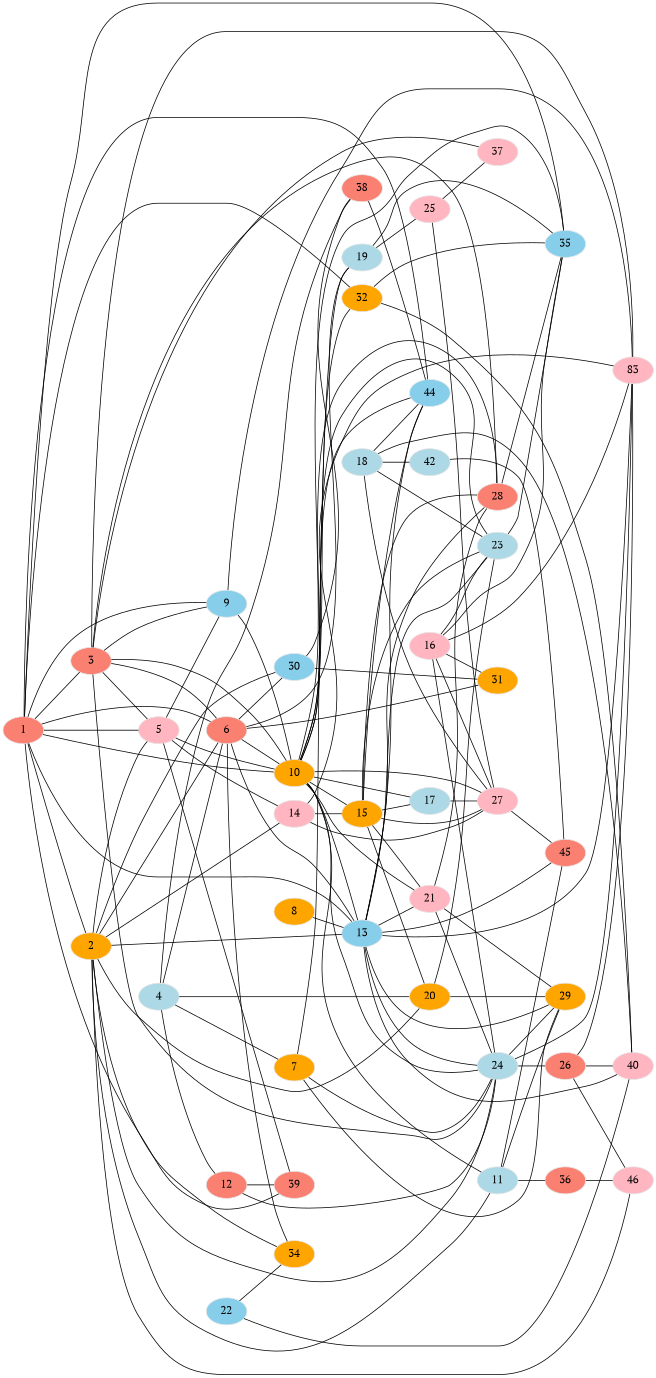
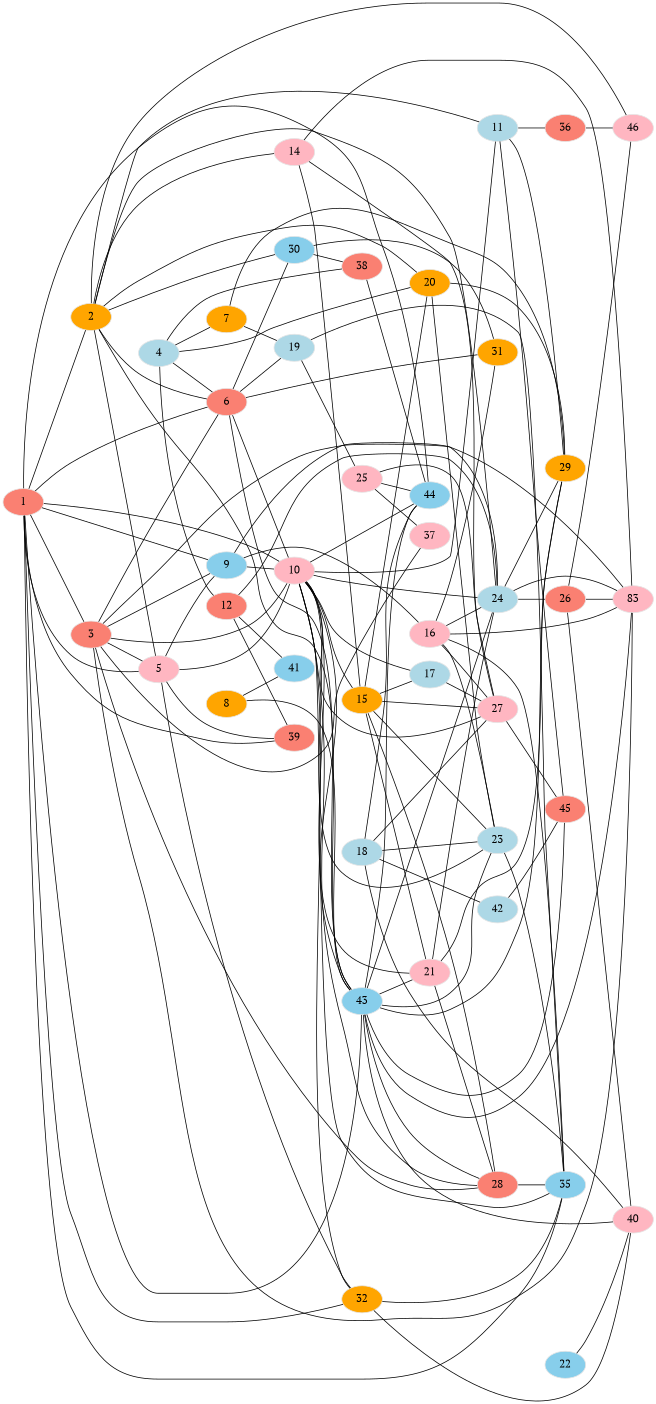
none -> (340, 561)
(380, 601) -> (392, 486)
none -> (294, 668)
(294, 773) -> (294, 571)
(220, 774) -> (232, 993)
(362, 933) -> (362, 1001)
(406, 1127) -> none
(294, 1254) -> none
